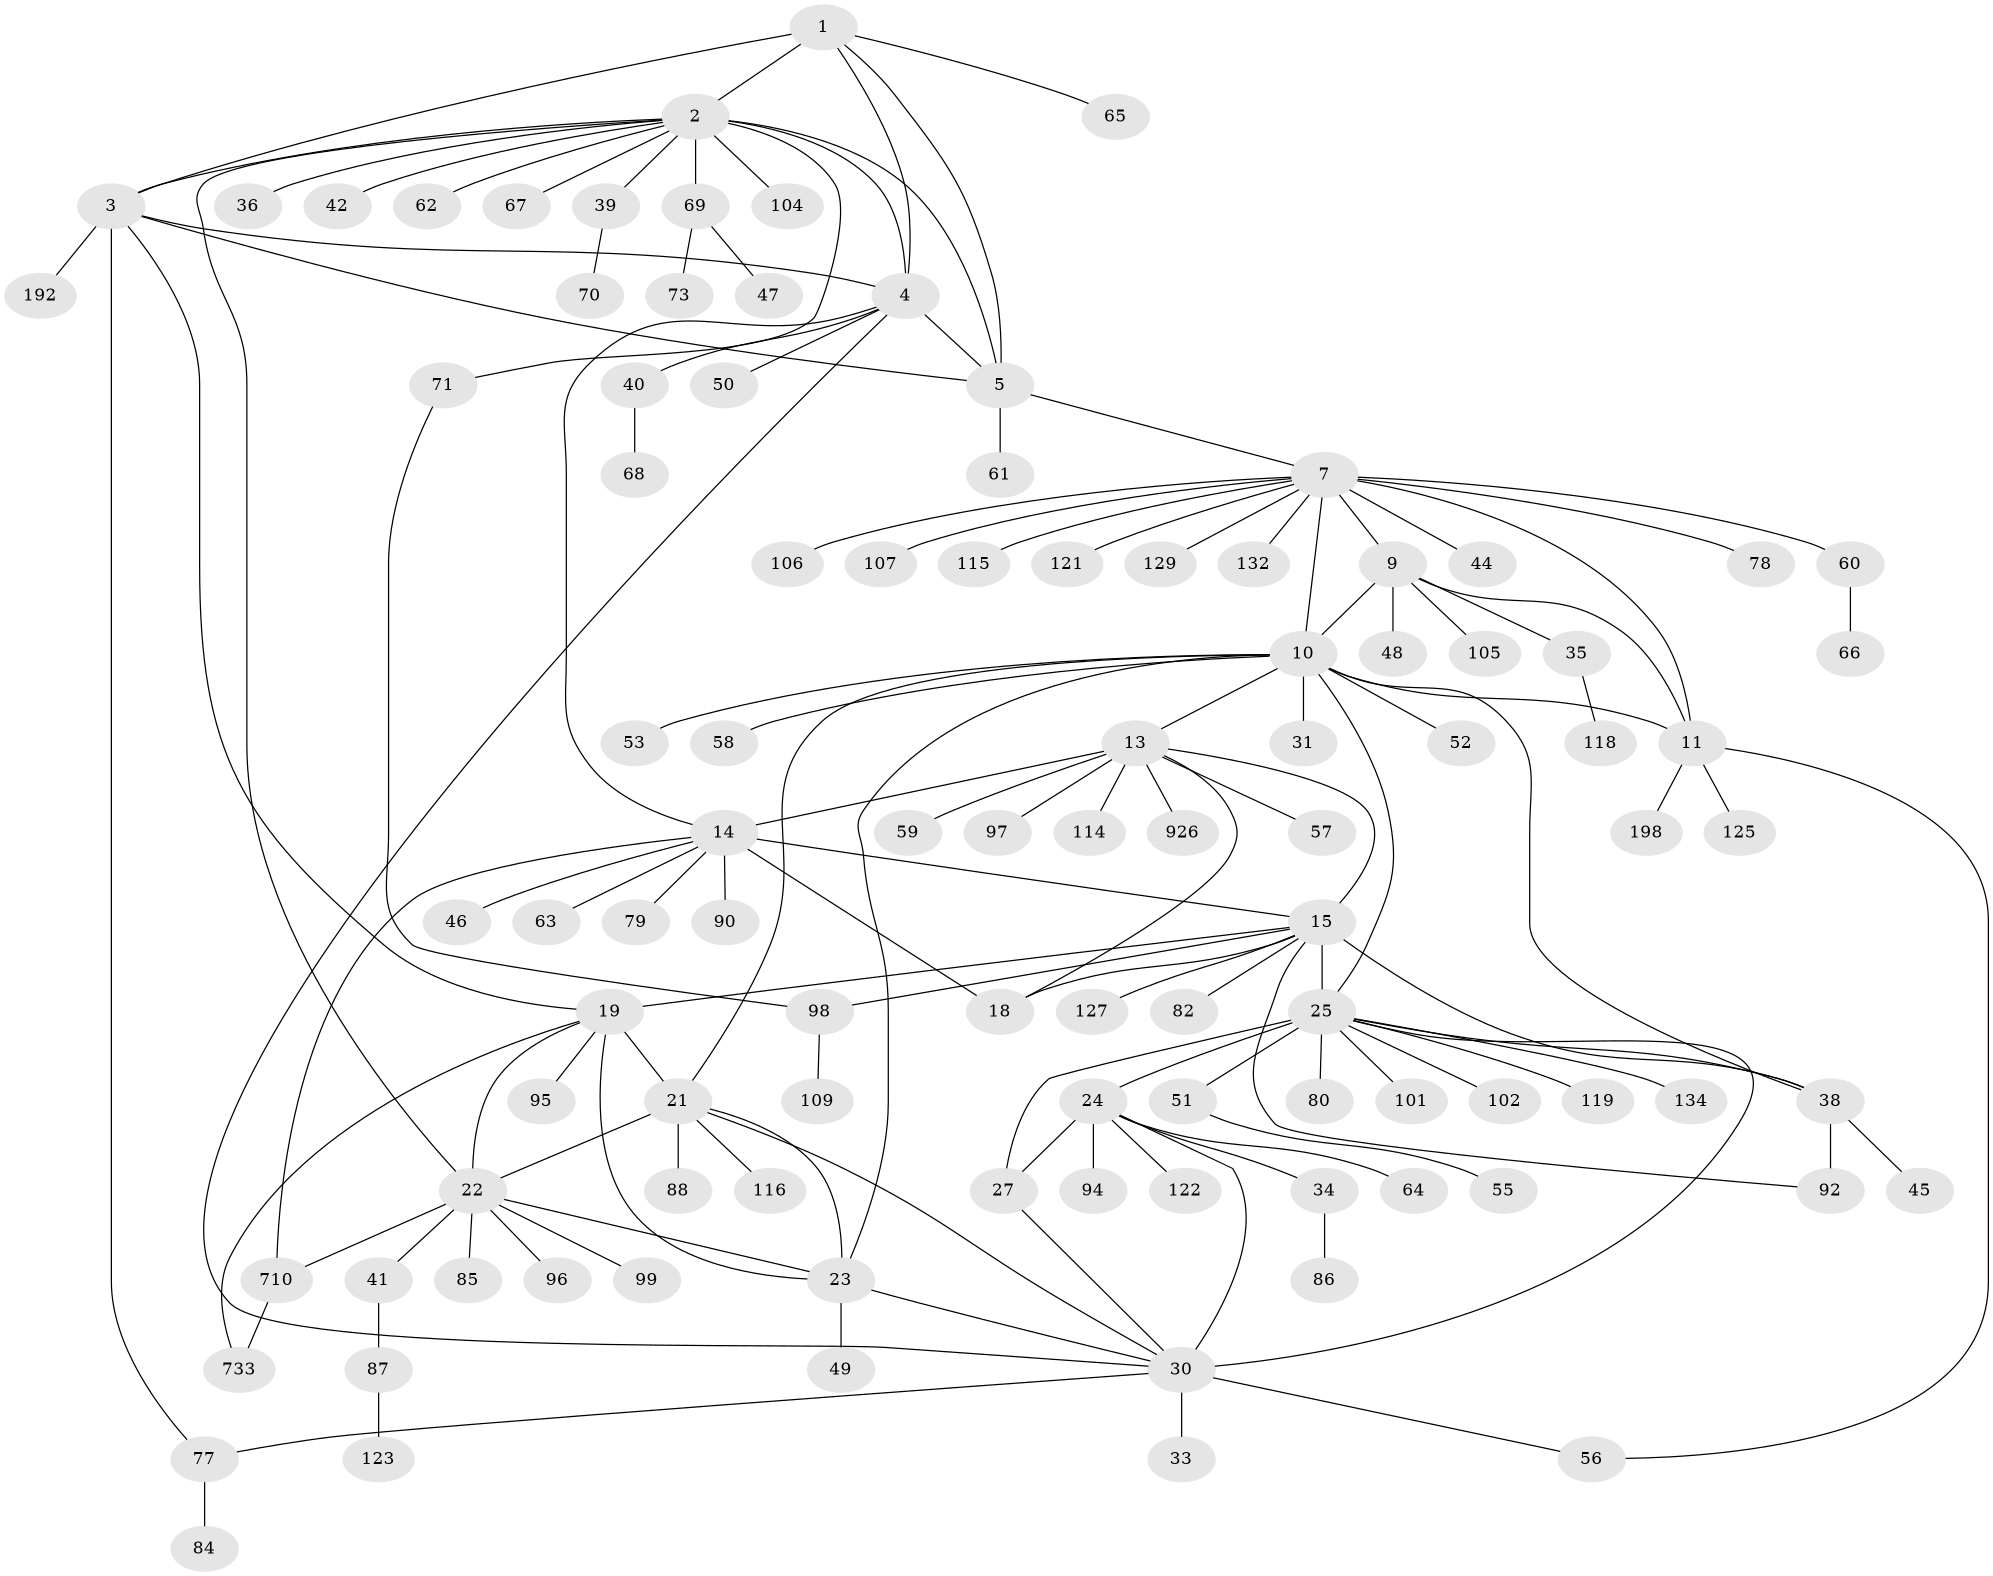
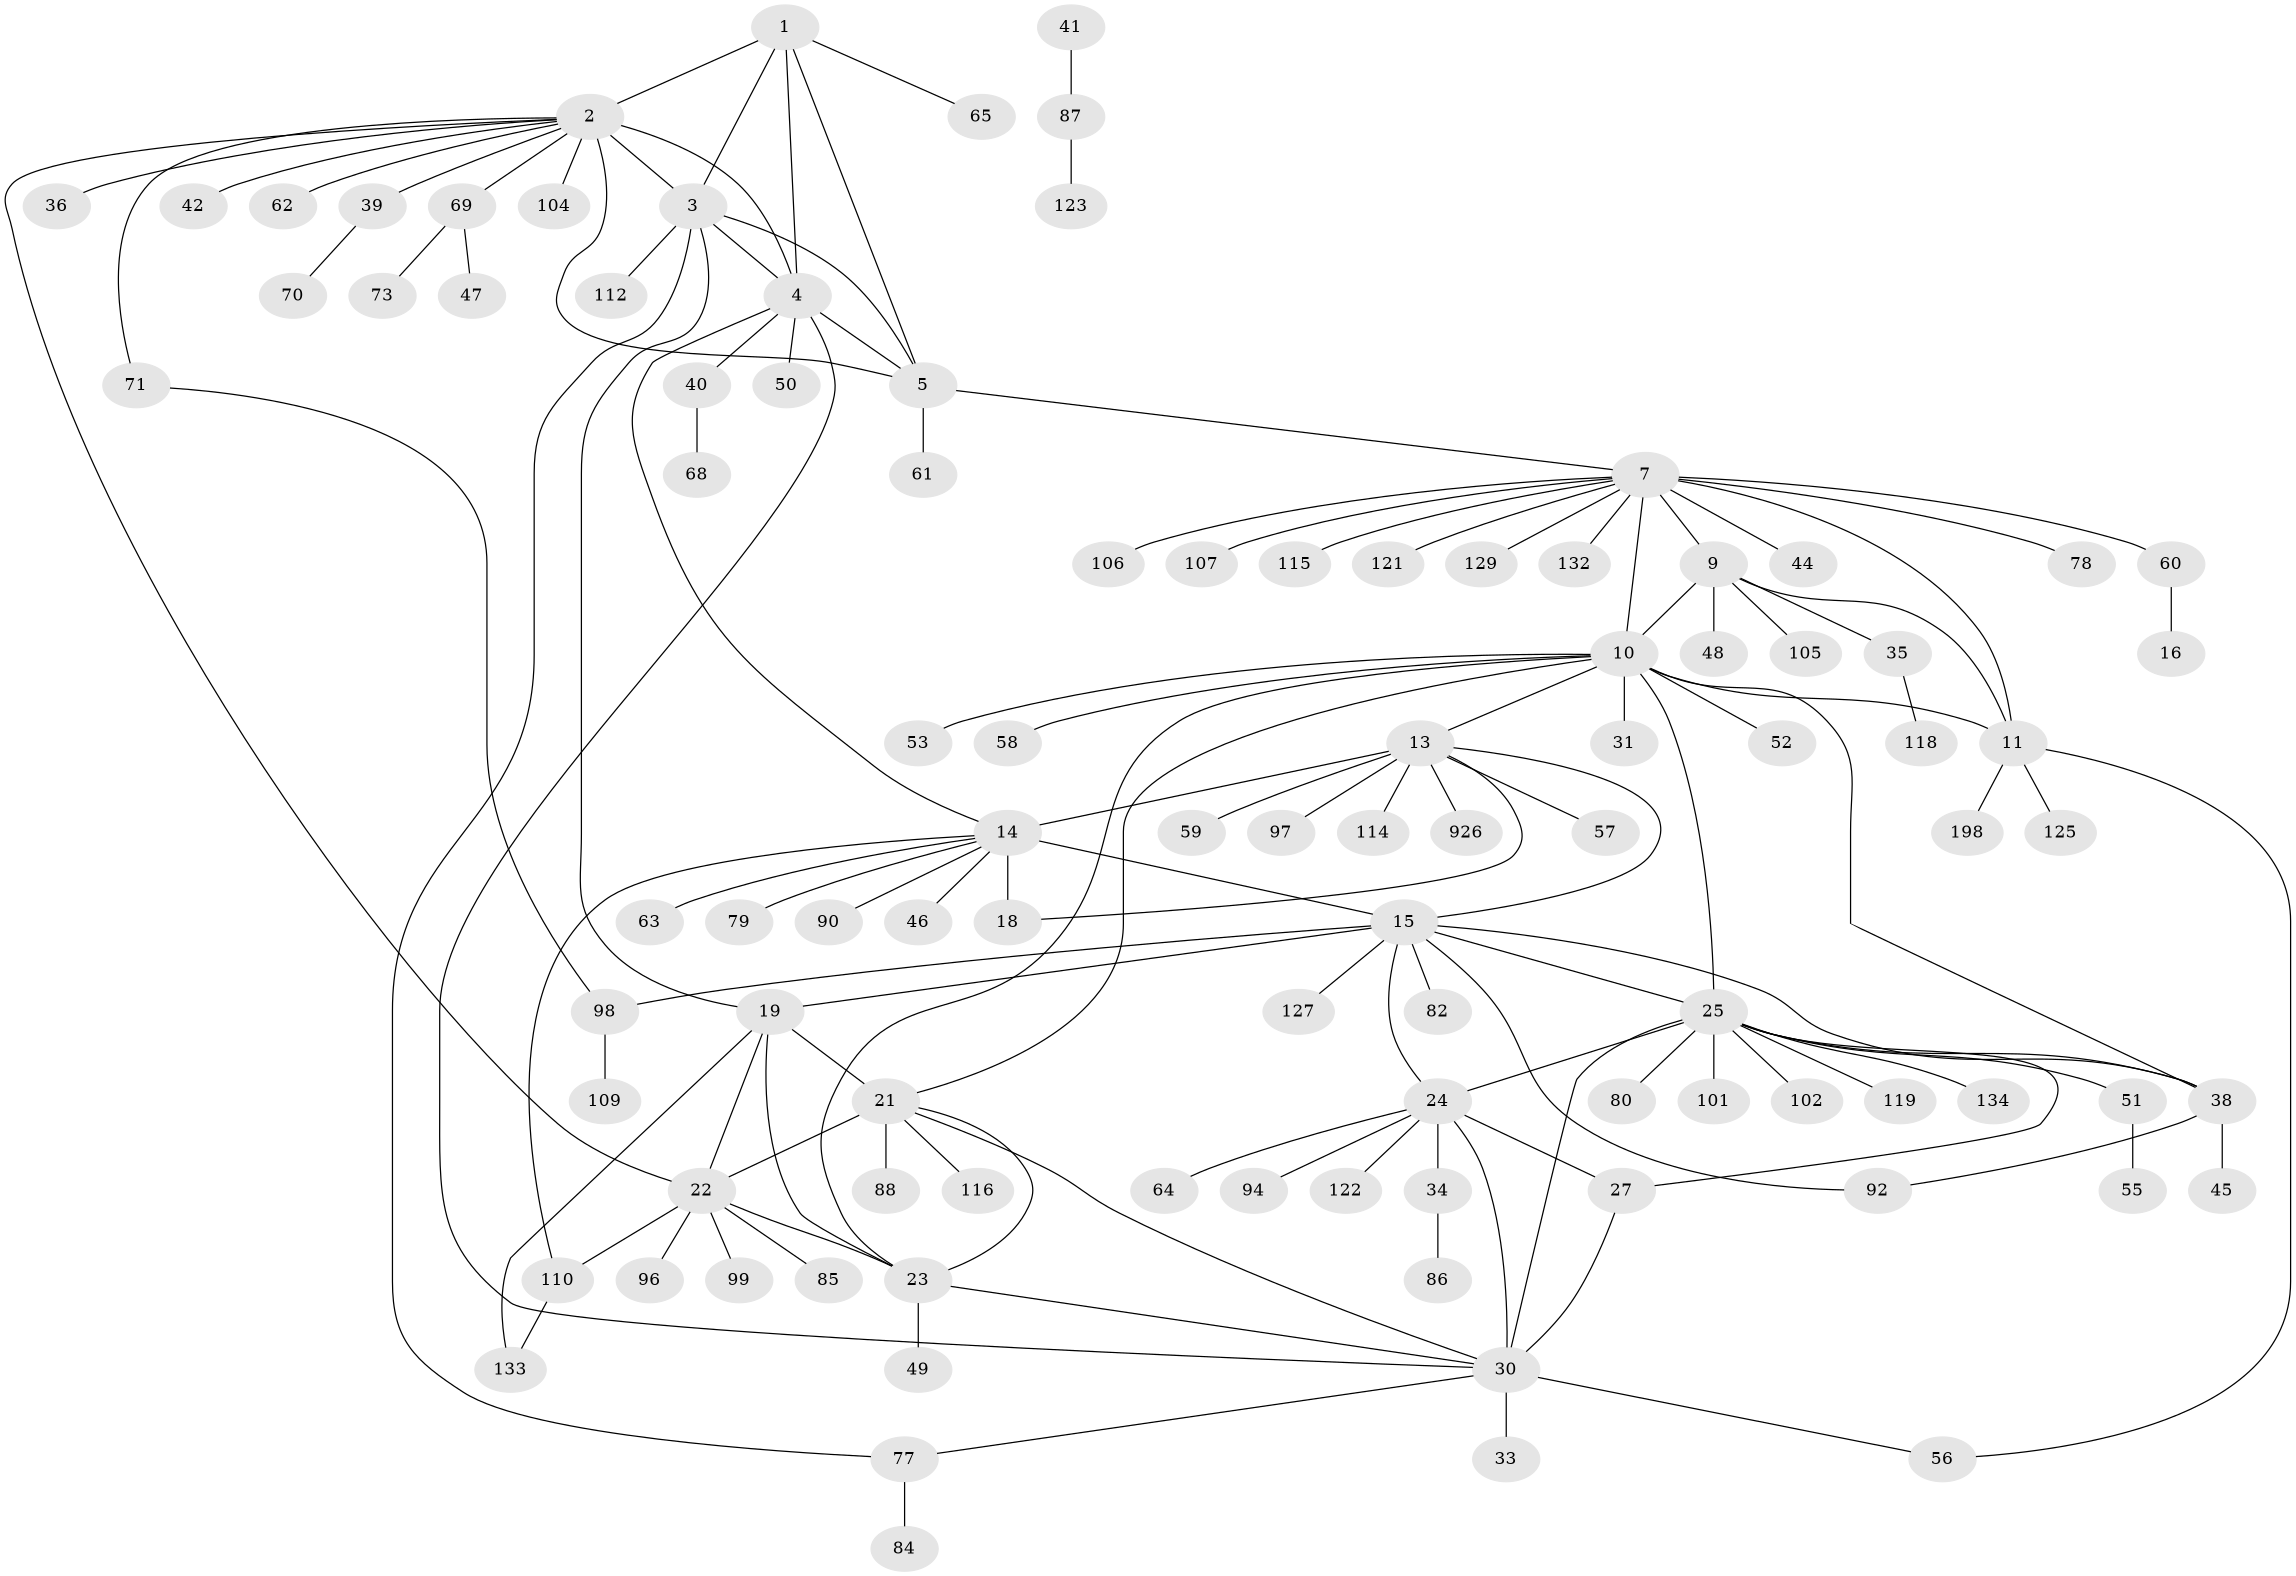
(517, 206) -> none
(41, 296) -> (611, 296)
(1850, 654) -> (2171, 654)
(1160, 966) -> (1390, 1017)
(541, 1101) -> none
(426, 1236) -> none
(277, 1280) -> (558, 1280)
(239, 1370) -> (511, 1370)
